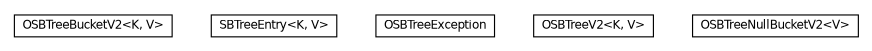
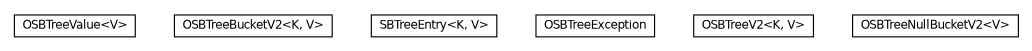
none -> (74, 25)
